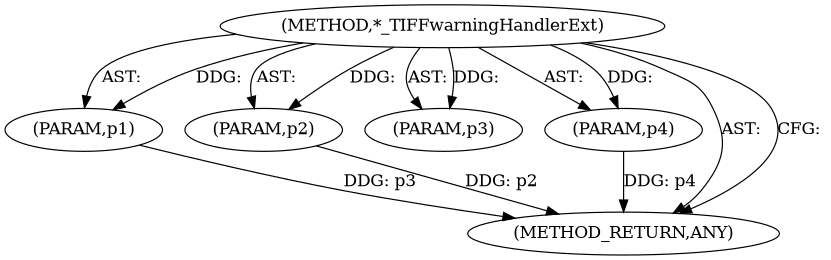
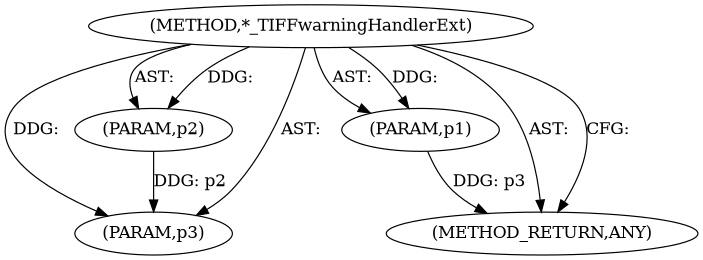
(624, 130) -> none
(432, 178) -> (154, 176)
